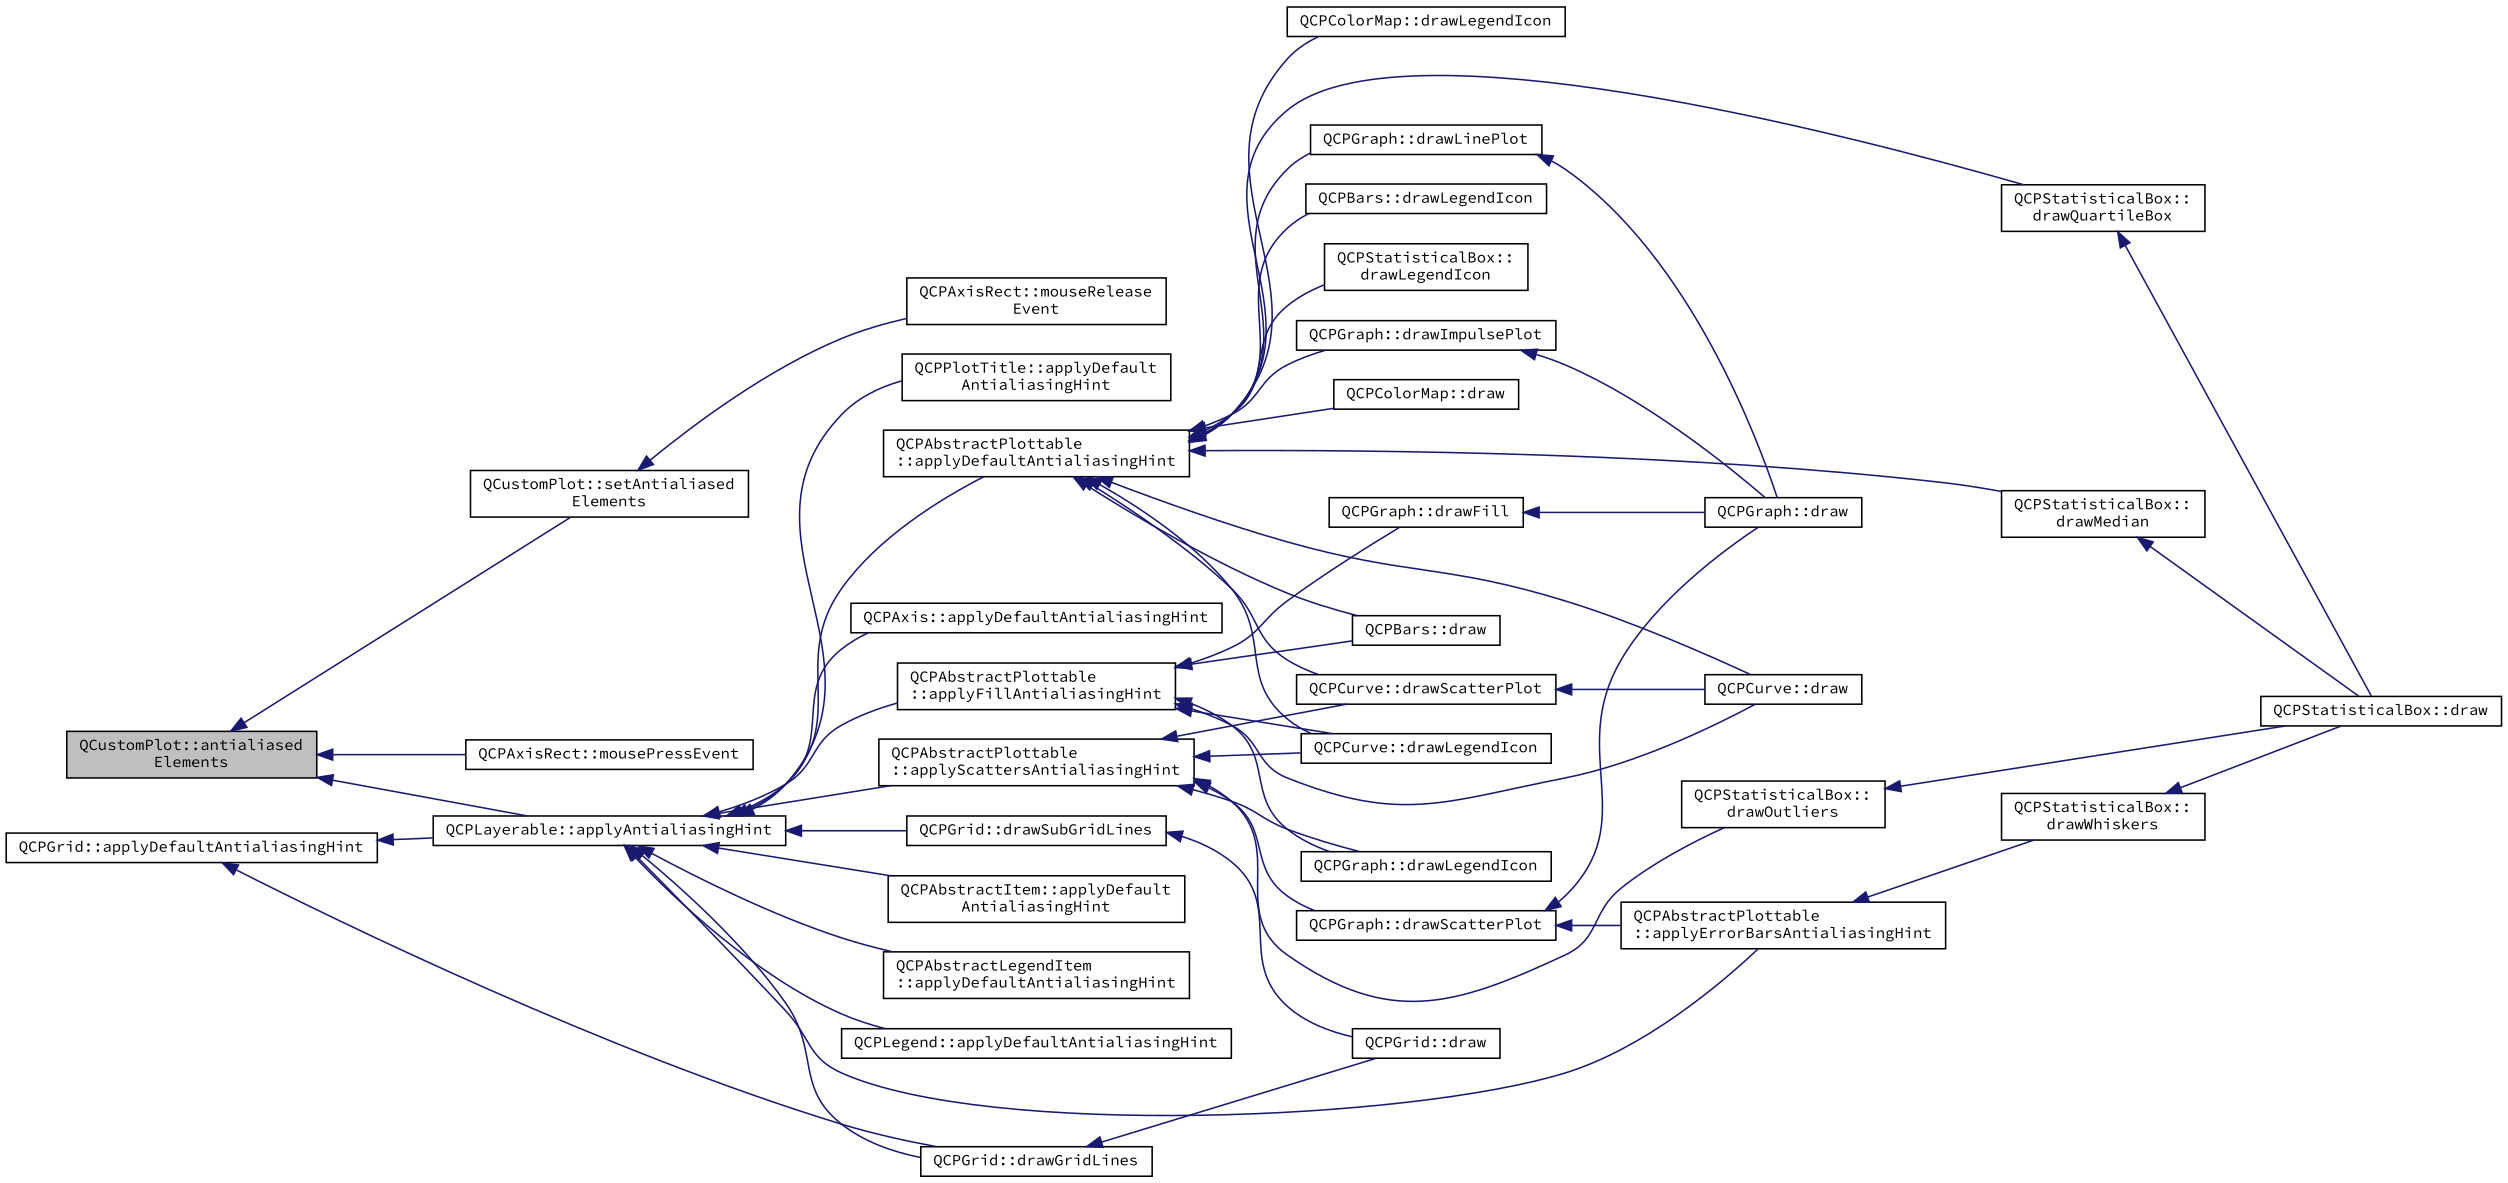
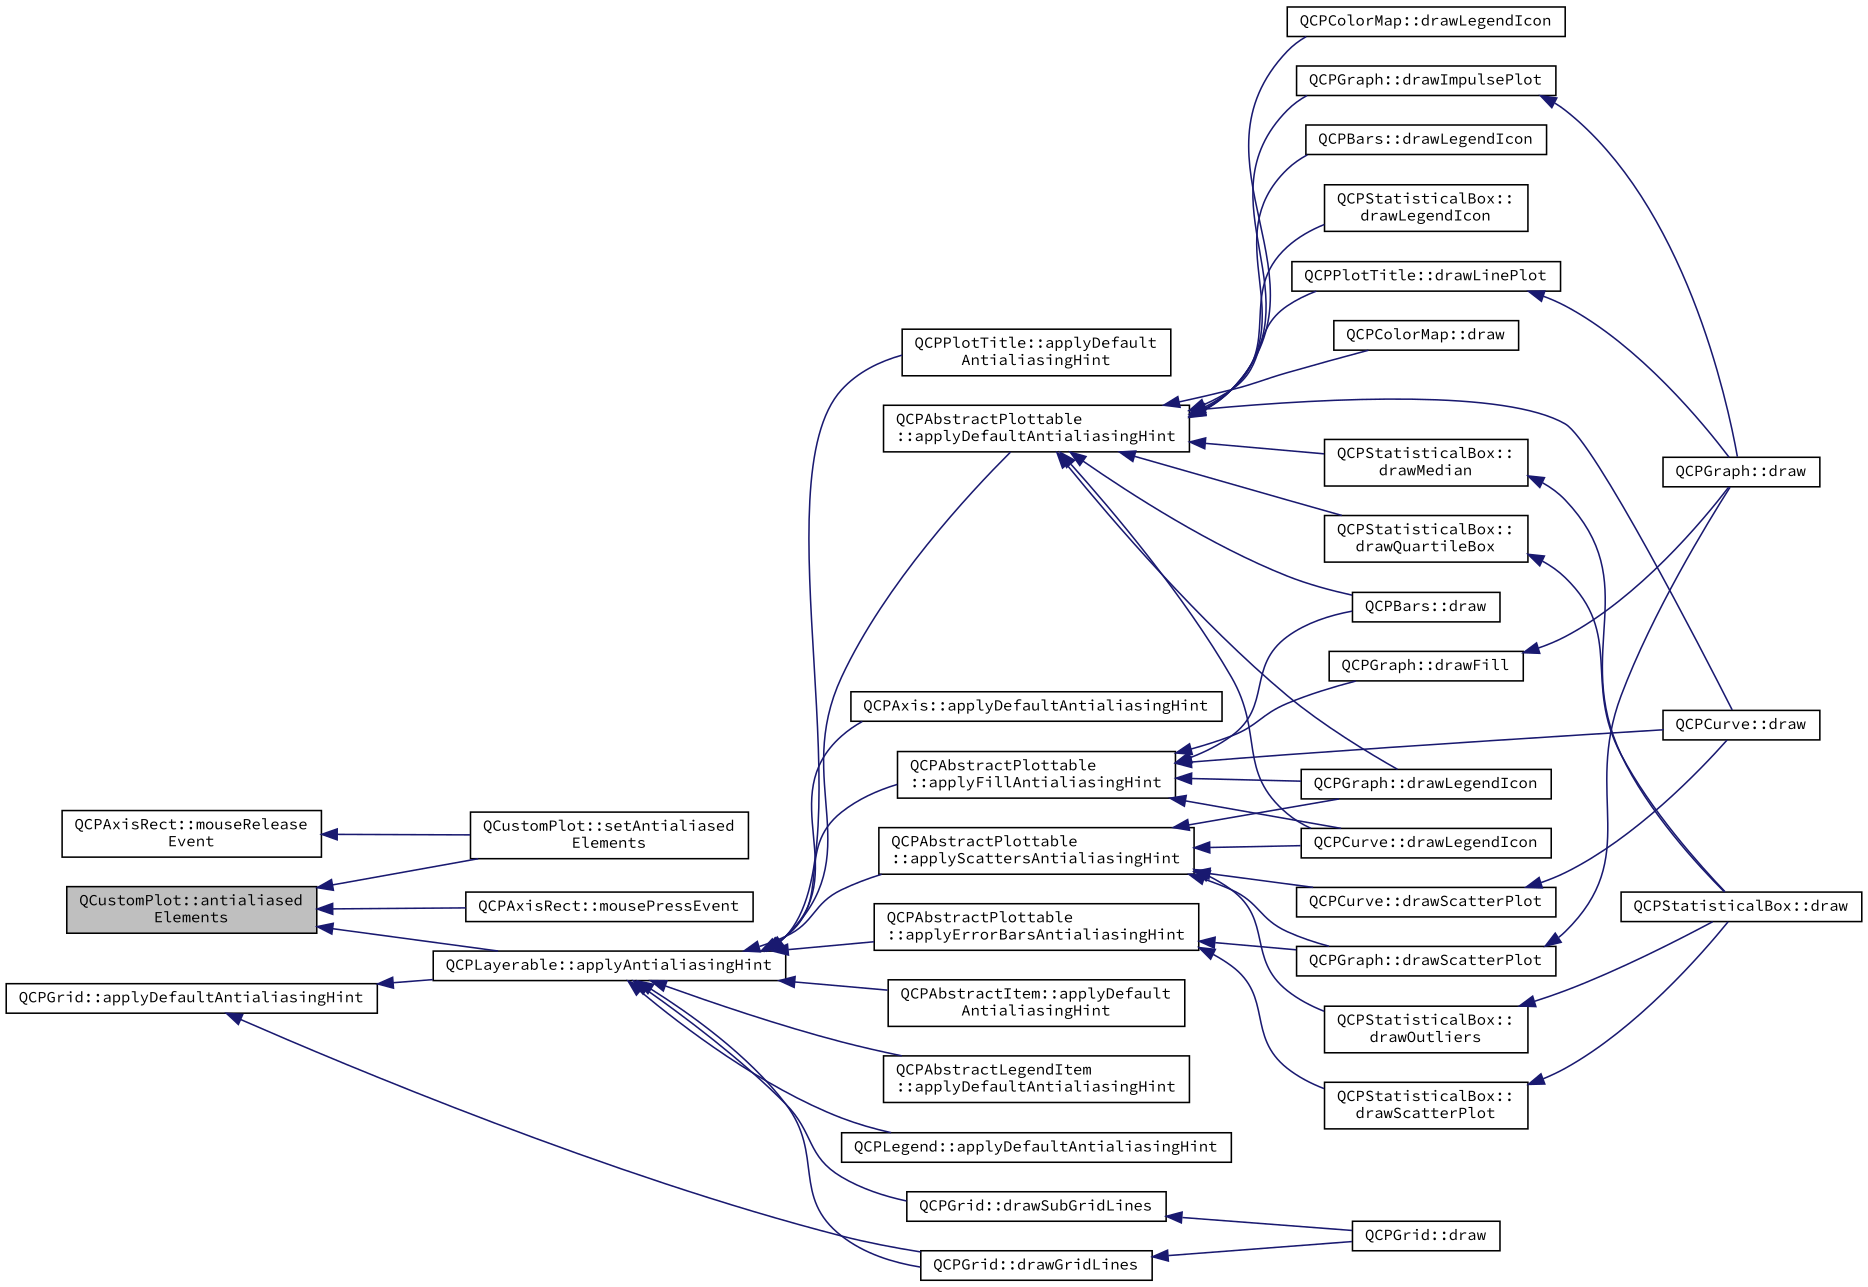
(1426, 140) -> (1426, 276)
(771, 375) -> (404, 835)
(1214, 573) -> (1219, 633)
(2103, 817) -> (1426, 1106)
(1606, 925) -> (1252, 946)
